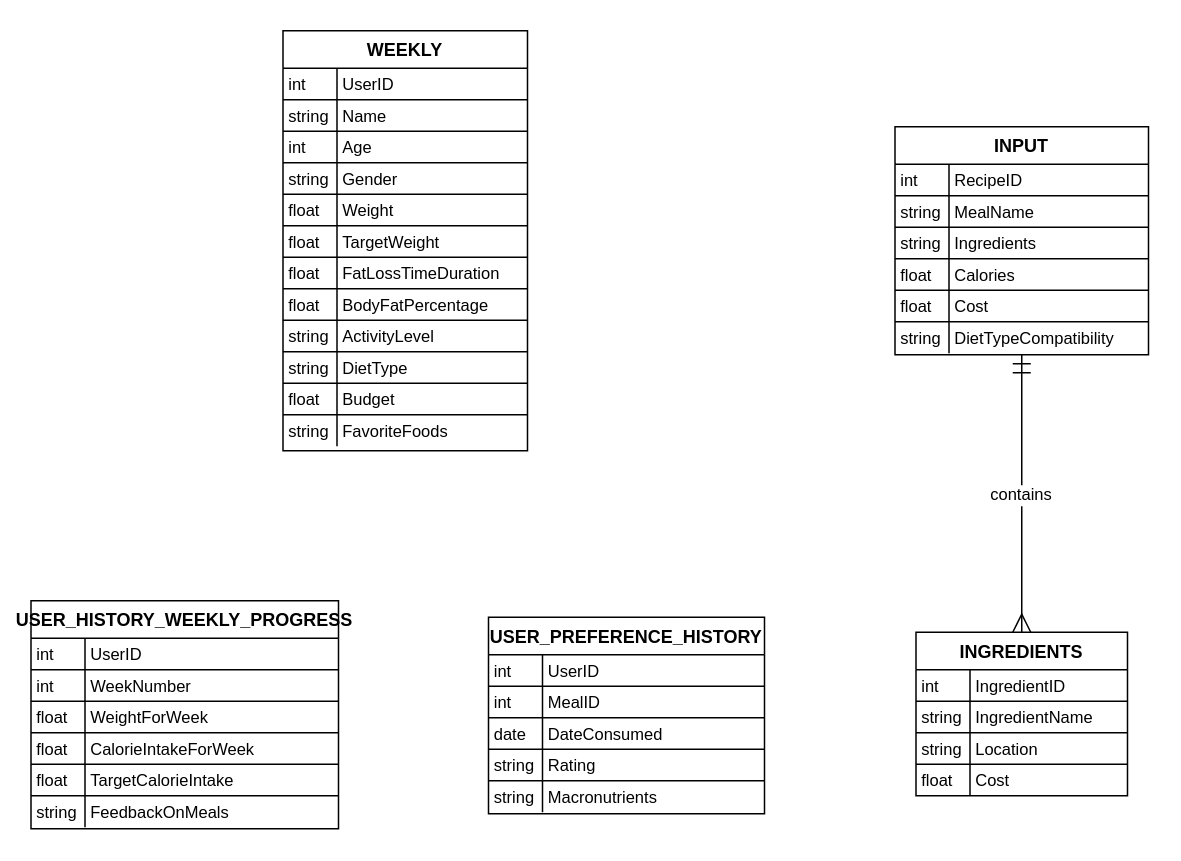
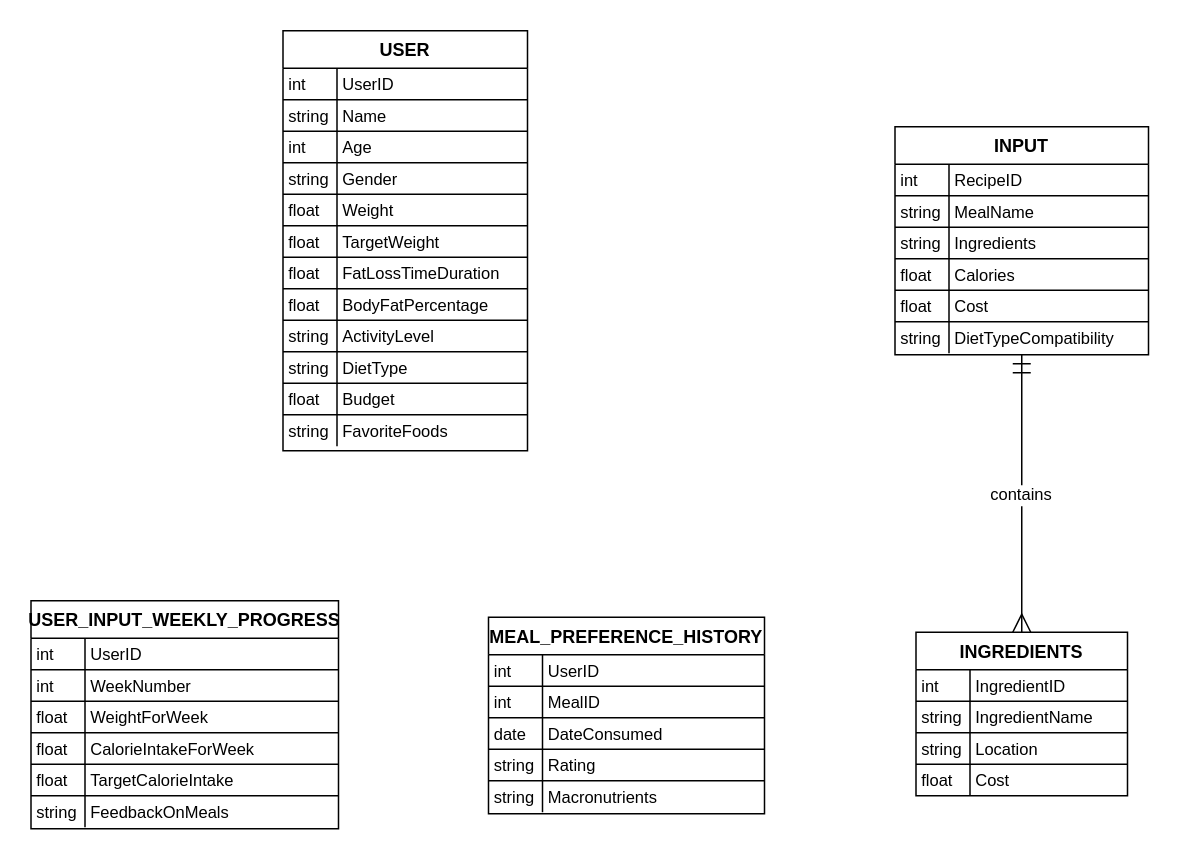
(404, 50) -> (404, 50)
(184, 620) -> (184, 620)
(626, 637) -> (626, 637)
